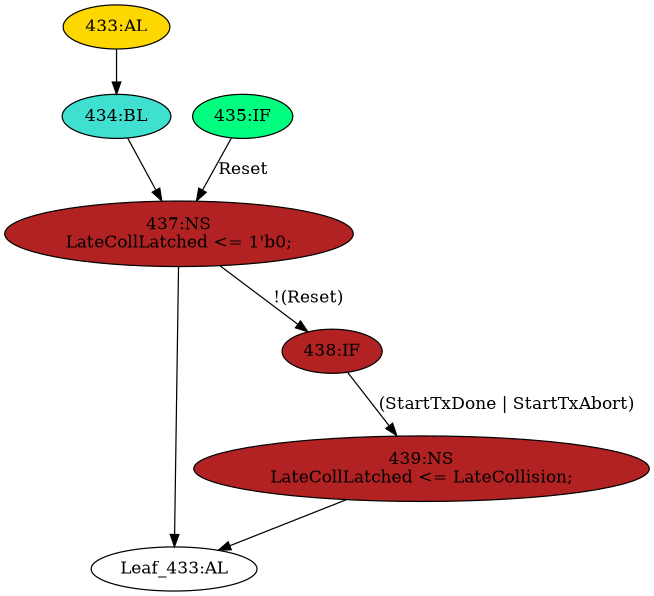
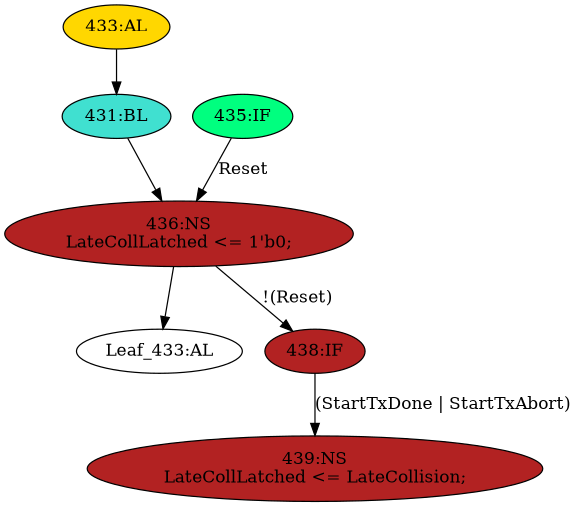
(117, 116) -> (117, 116)
(179, 234) -> (179, 234)
(288, 523) -> none
